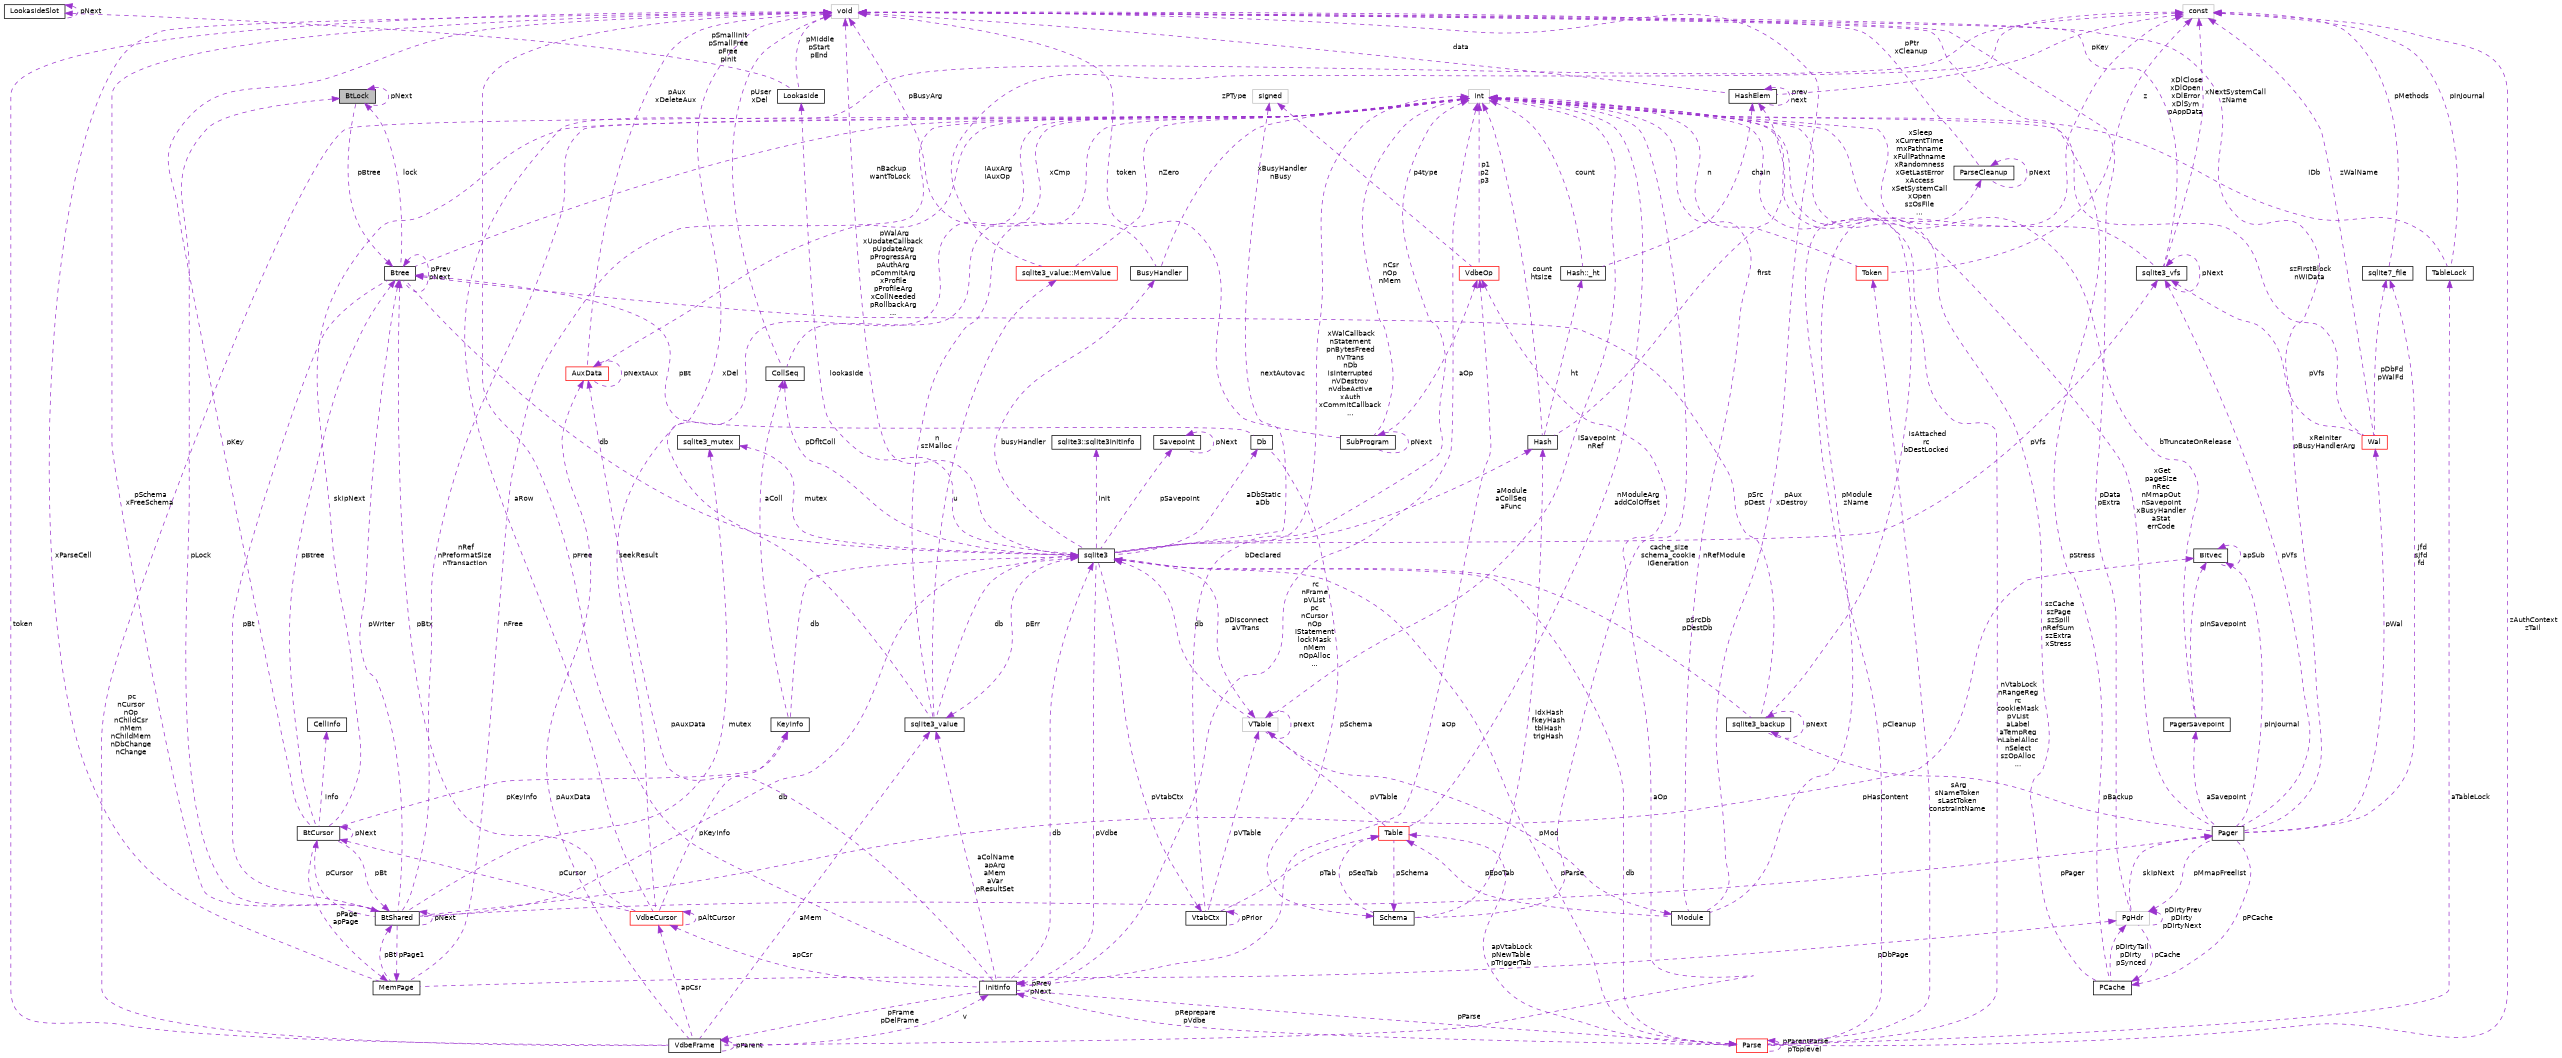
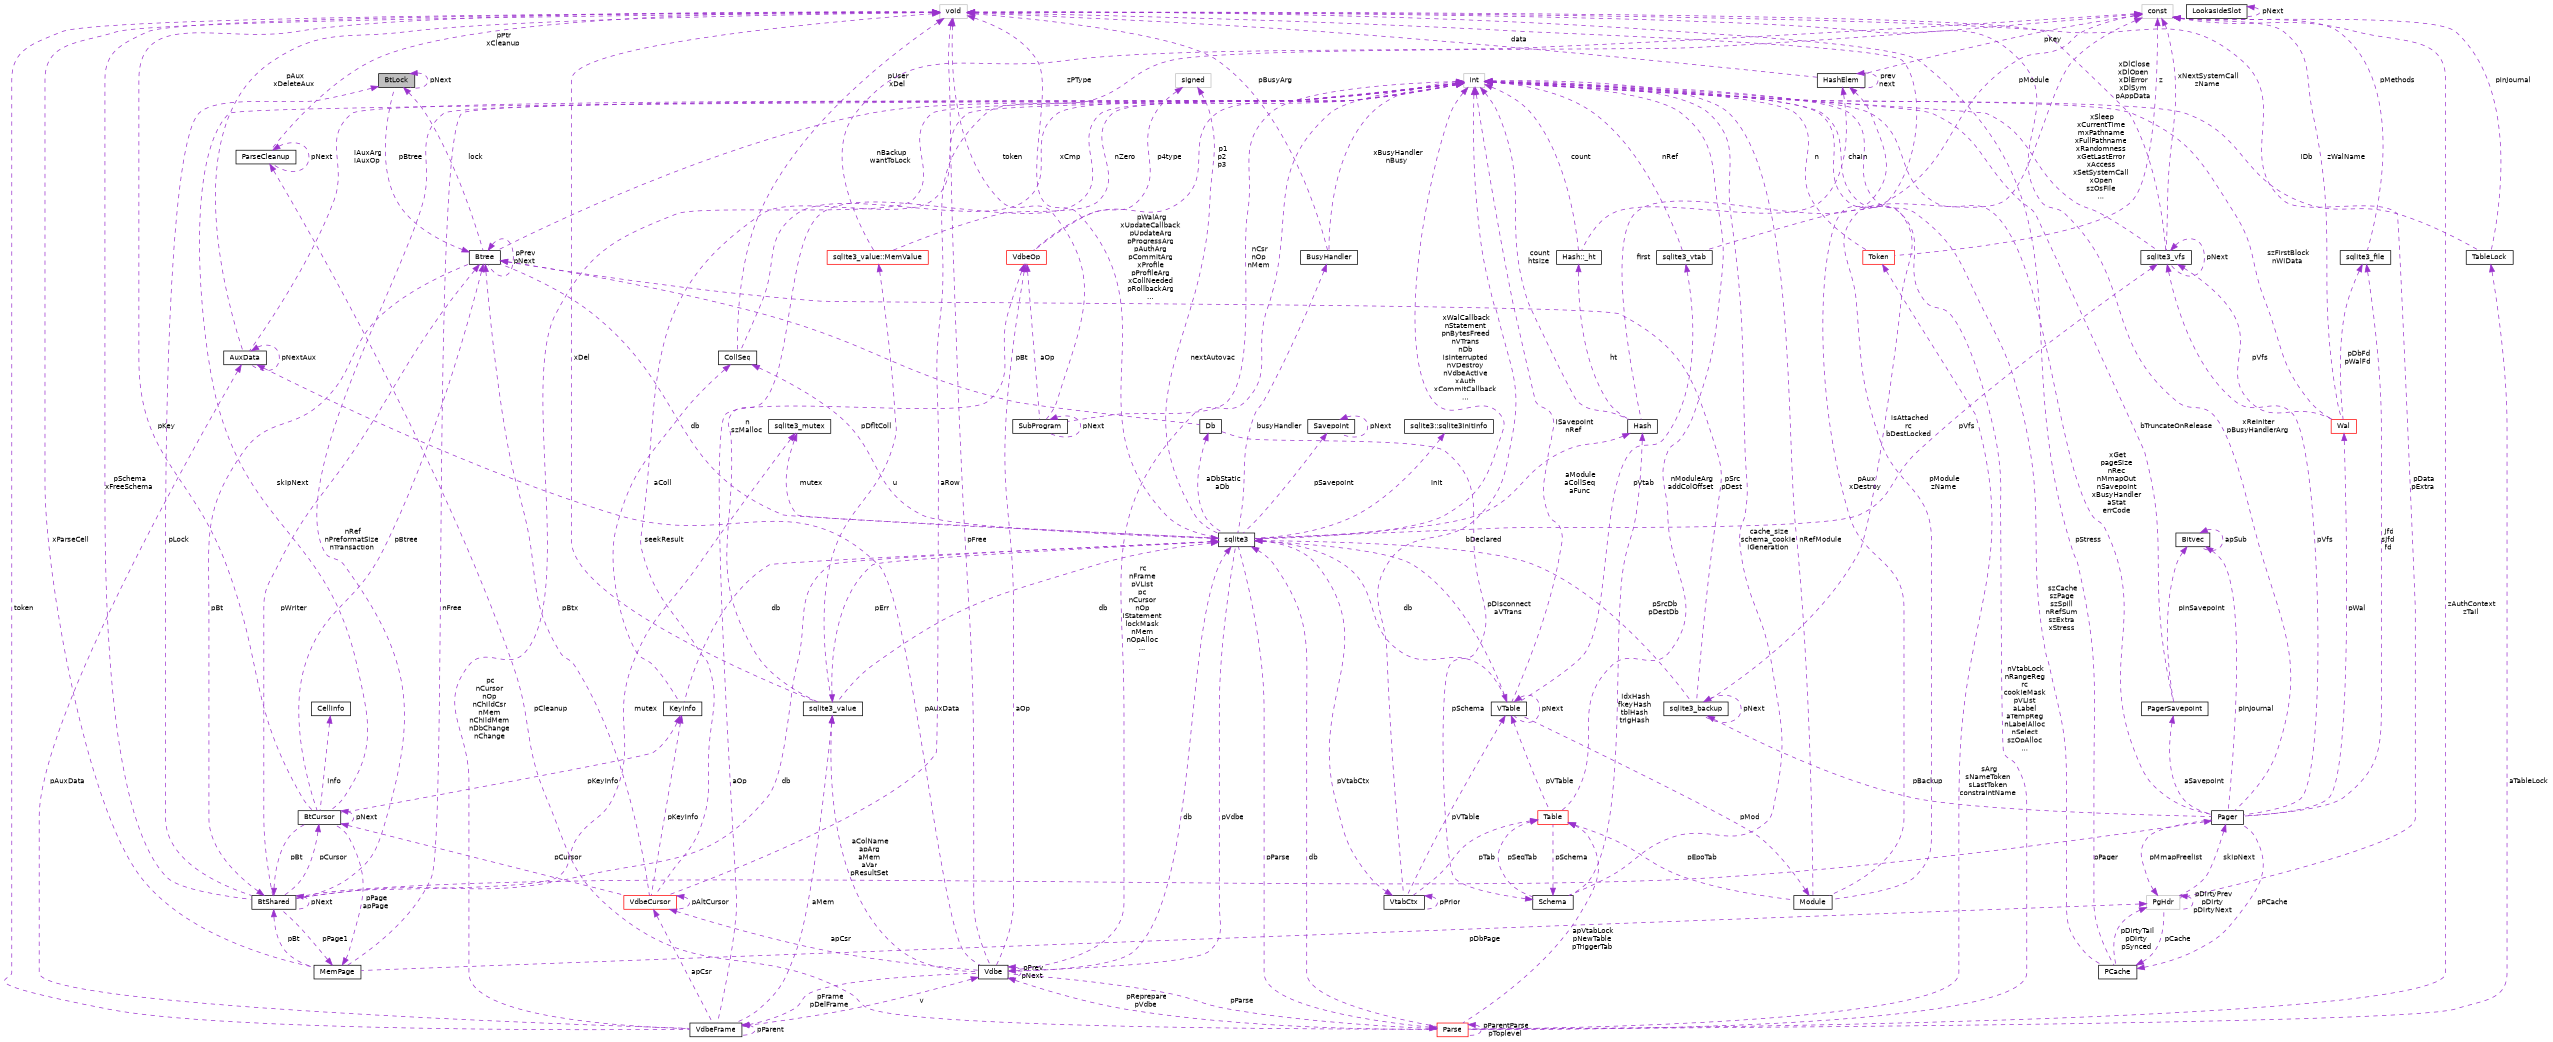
(801, 96) -> none
none -> (1684, 257)
(2388, 273) -> (2365, 257)
(587, 374) -> (245, 358)
(1260, 725) -> (1509, 709)
(1360, 821) -> none
(998, 988) -> (993, 972)
